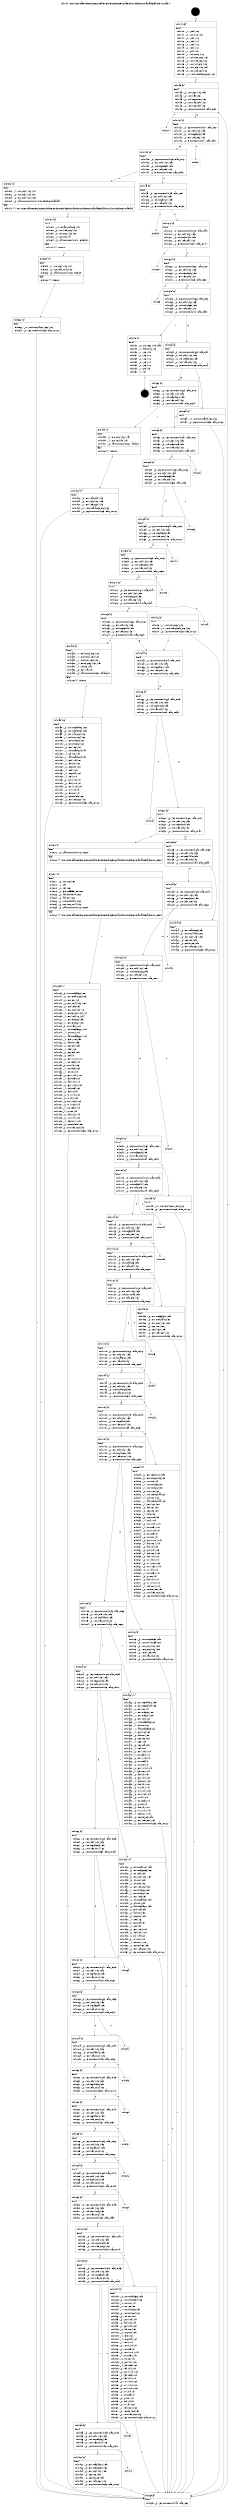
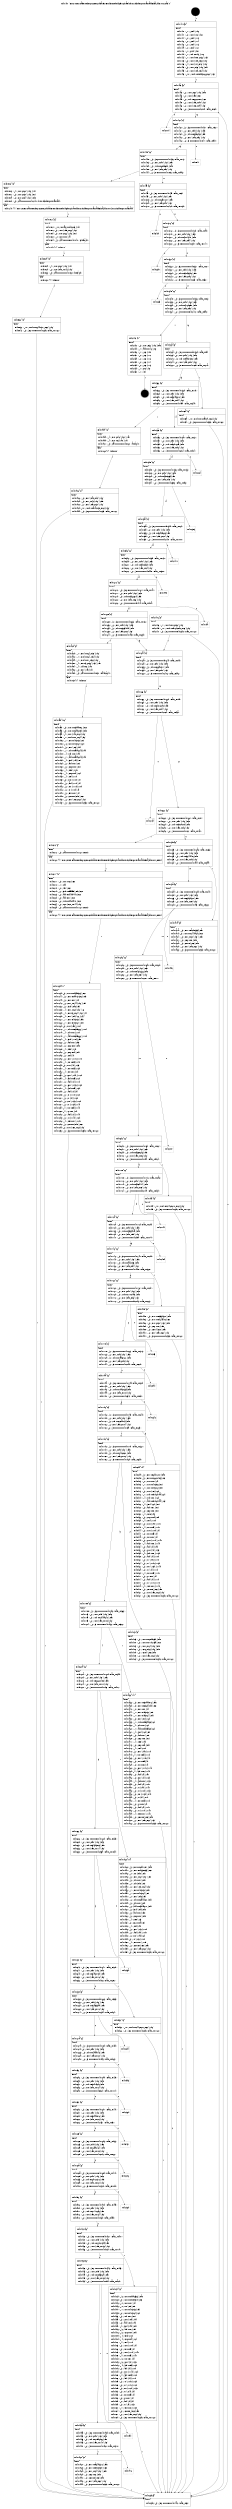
none -> (137, 2026)
